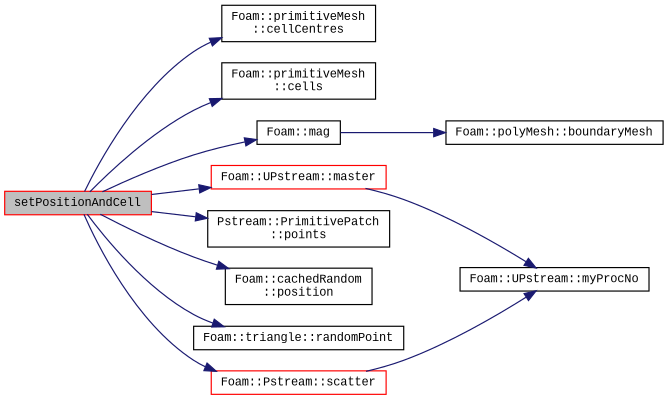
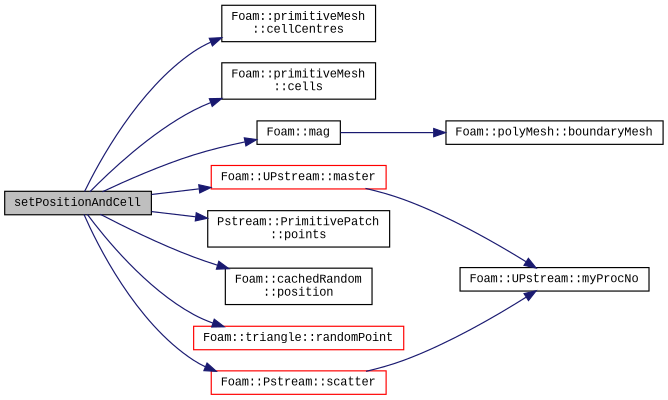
(78, 203) -> (78, 203)
(299, 338) -> (299, 338)
